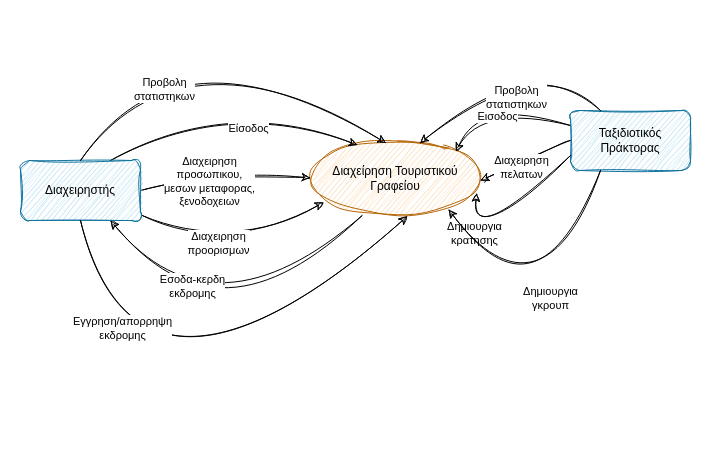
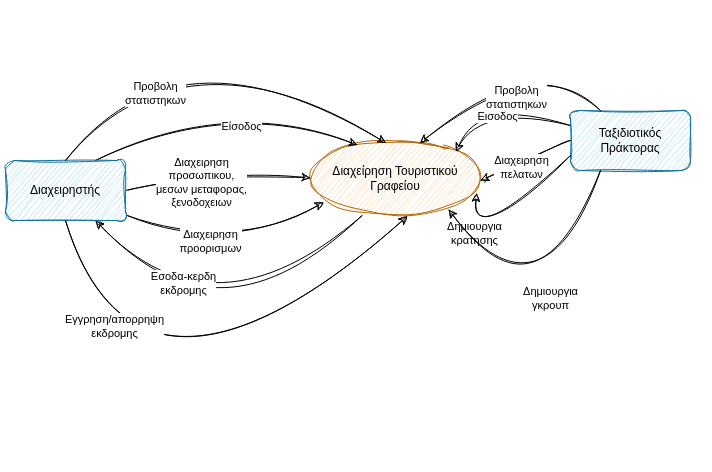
(81, 191) -> (66, 191)
